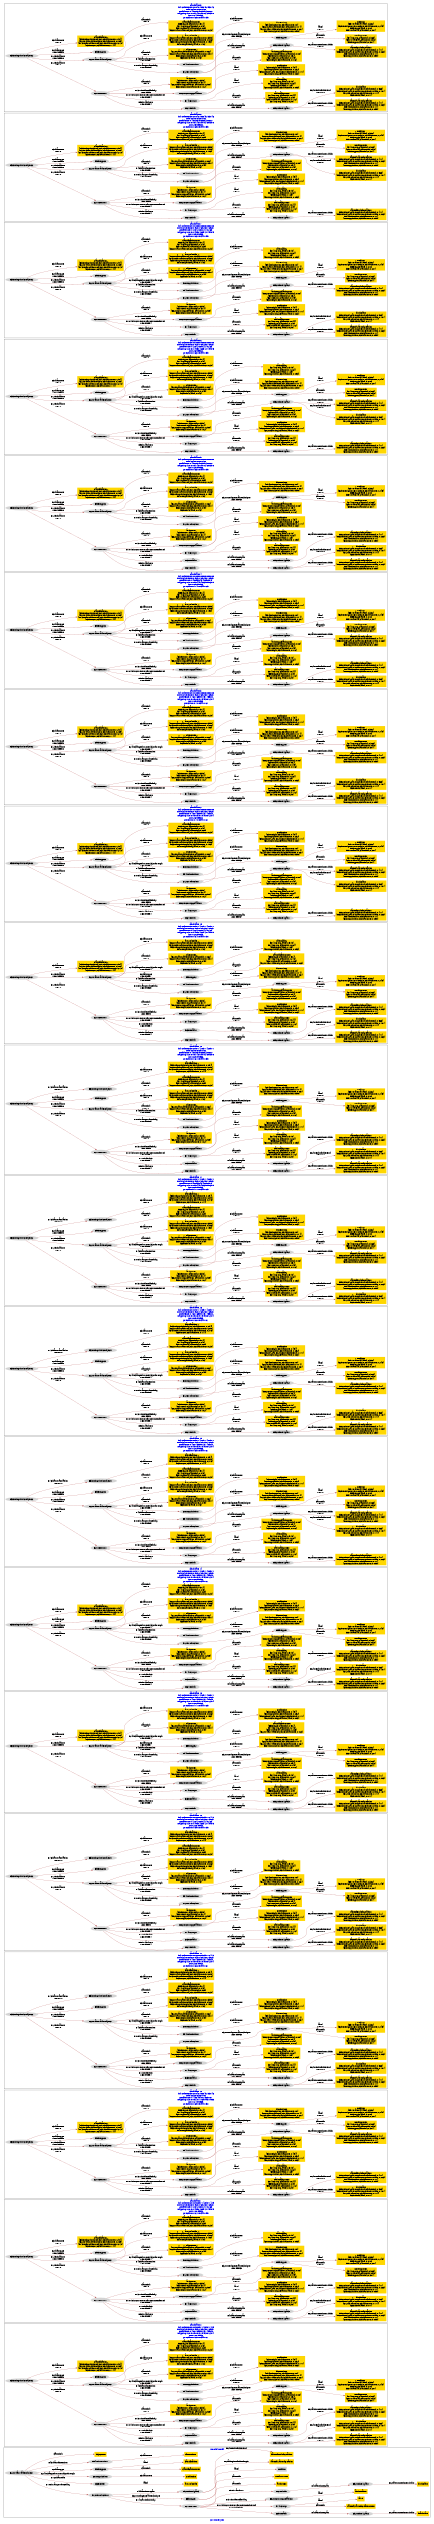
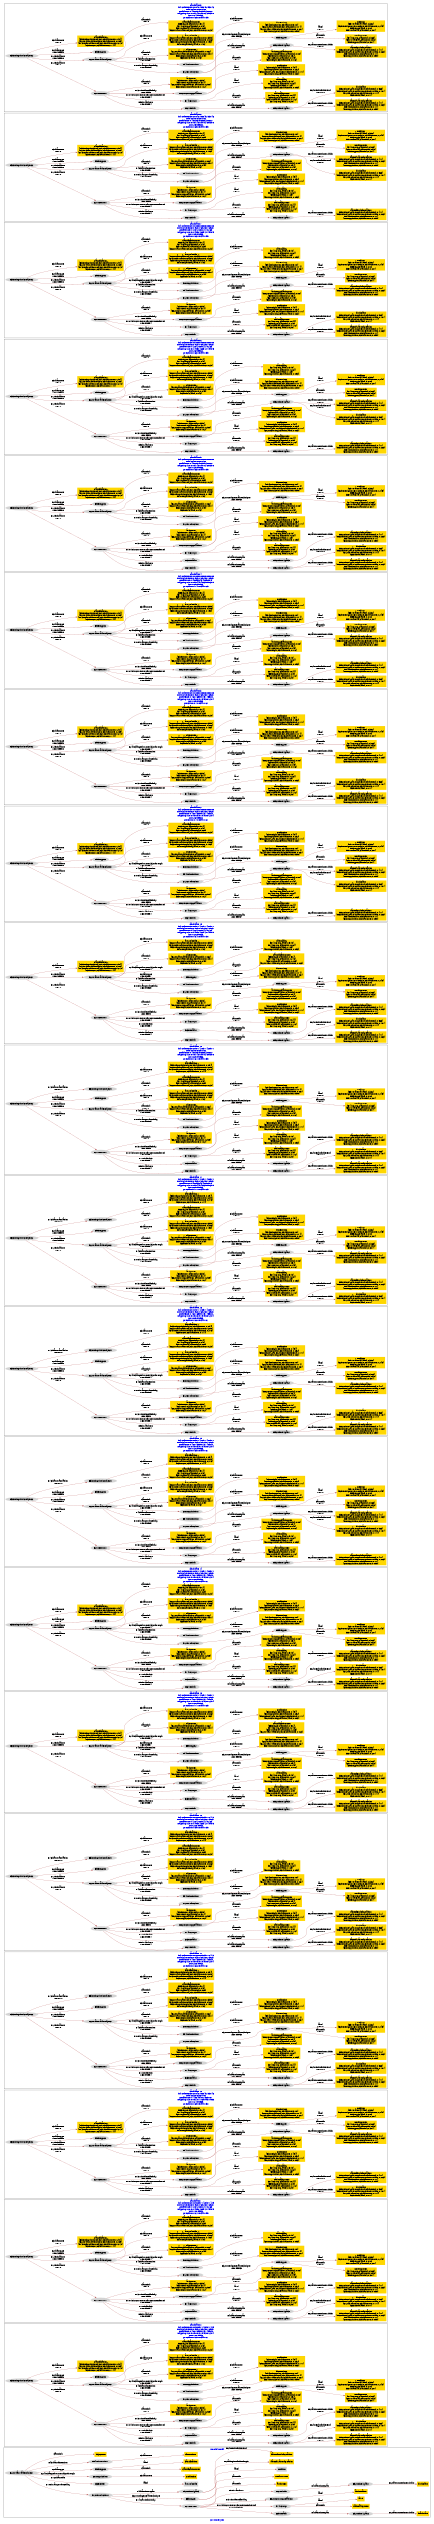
(191, 2484) -> (191, 2484)
(361, 2506) -> (361, 2506)
